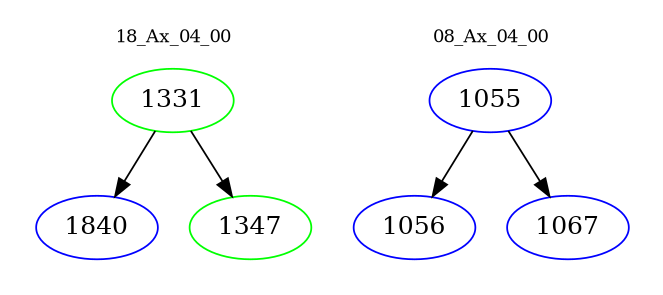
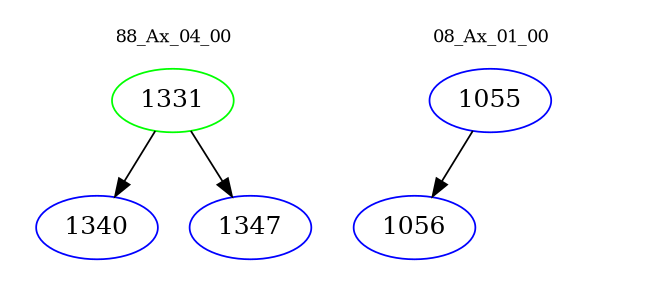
(174, 38) -> (174, 38)
(491, 38) -> (491, 38)
(97, 228) -> (97, 228)
(250, 228) -> (250, 228)
(568, 228) -> none
